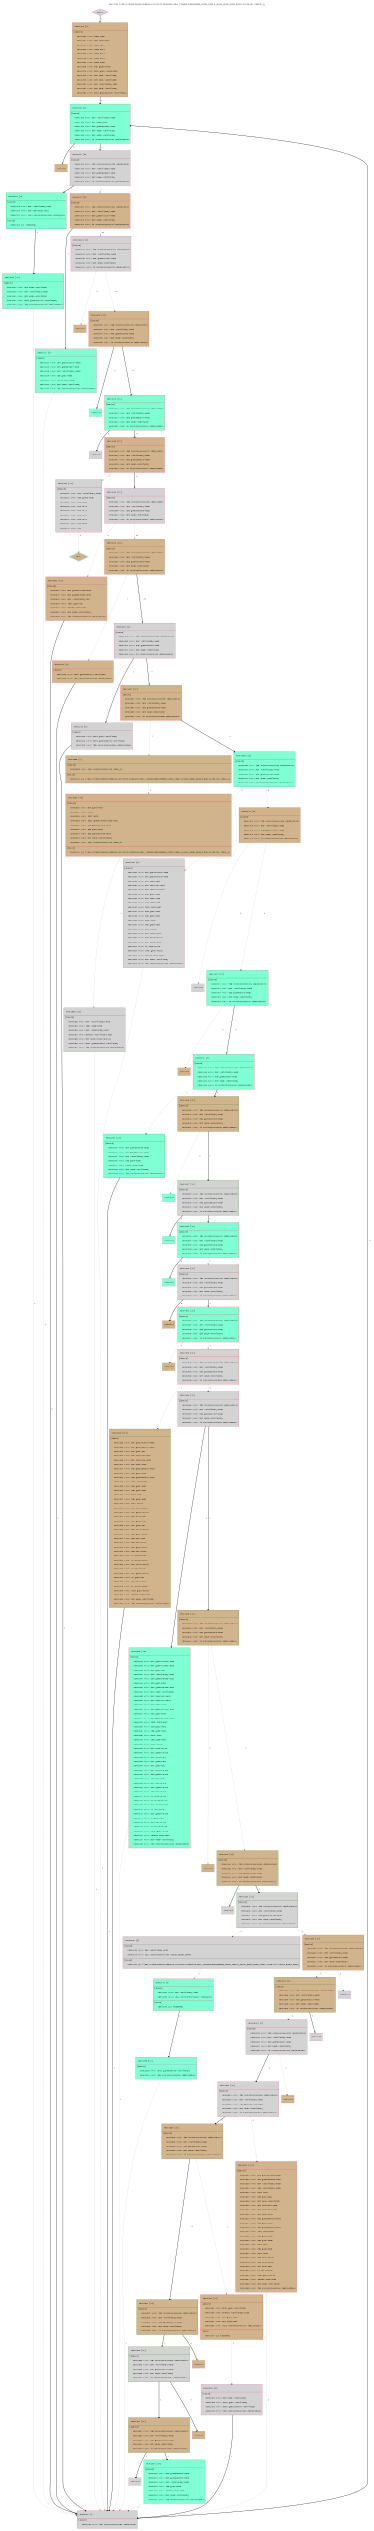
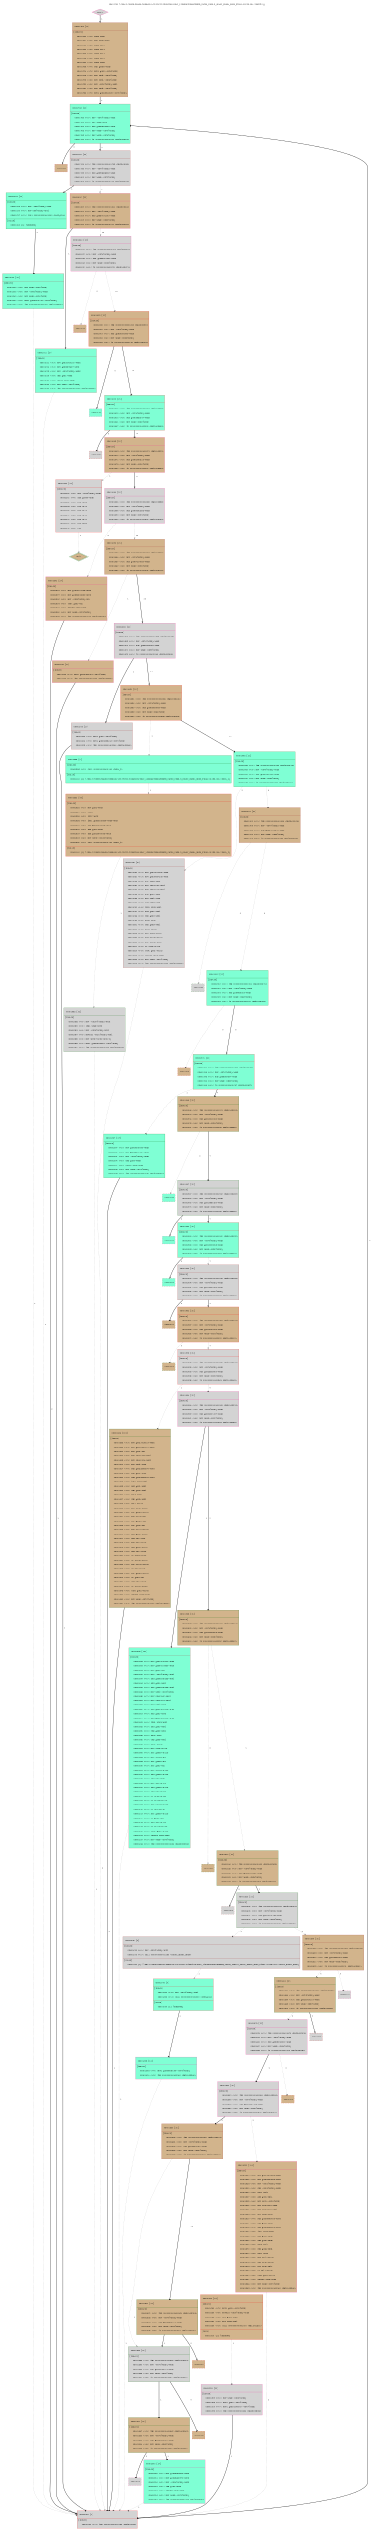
(148, 769) -> (148, 769)
(208, 1324) -> (208, 1324)
(211, 2226) -> (139, 2250)
